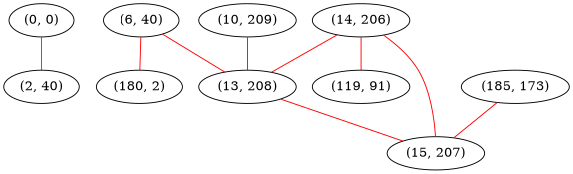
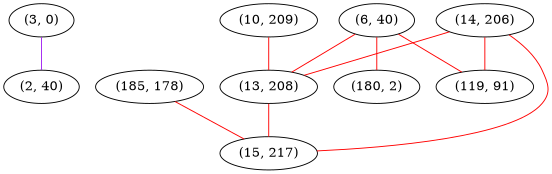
(42, 20) -> (42, 20)
none -> (430, 53)
(515, 87) -> (150, 87)
(436, 153) -> (269, 153)
